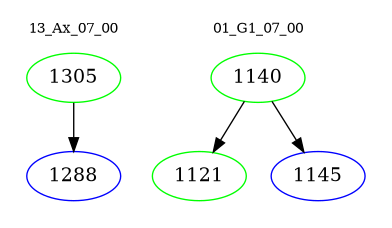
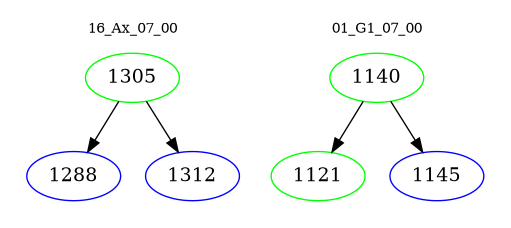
(74, 29) -> (133, 29)
none -> (193, 176)
